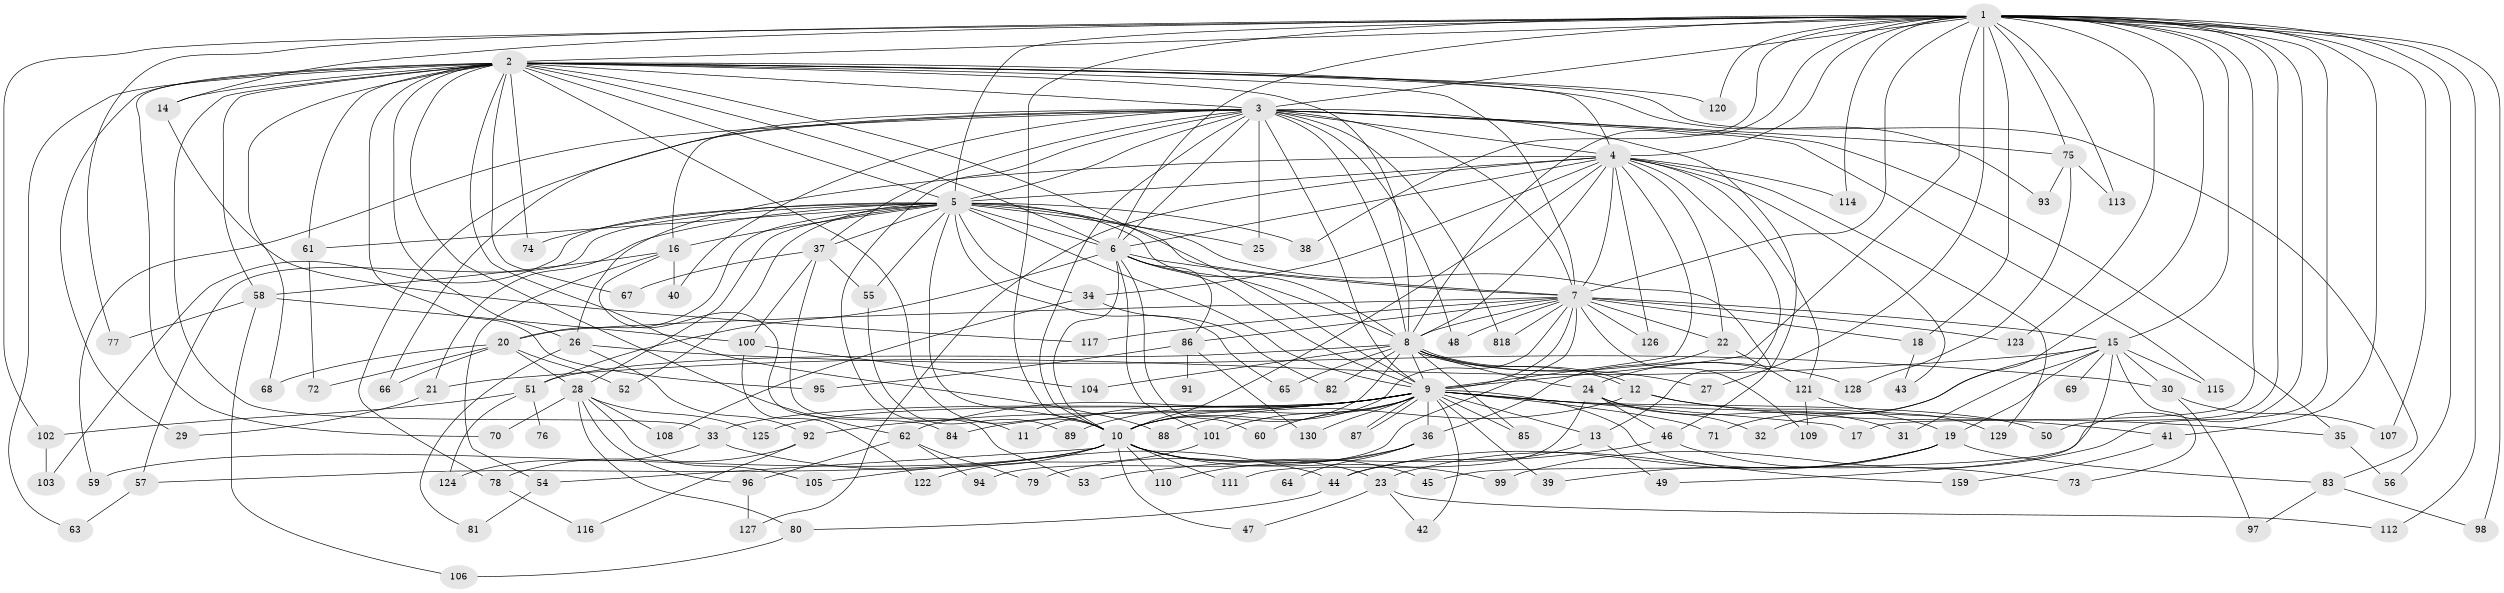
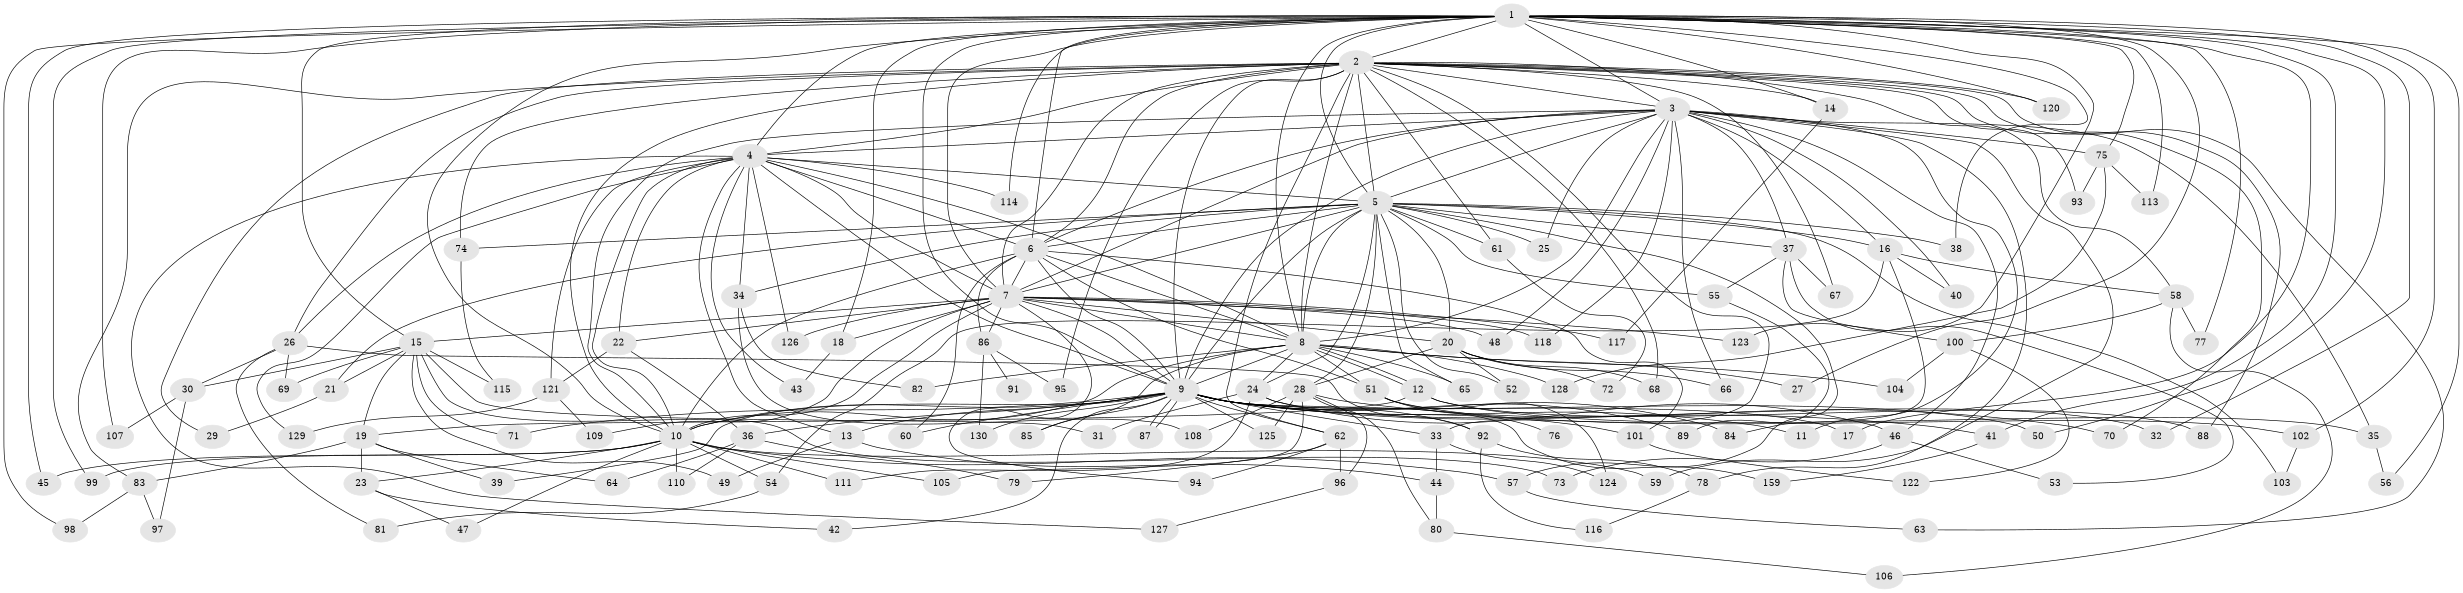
(1797, 145) -> (466, 324)
(1502, 343) -> (1543, 343)
none -> (287, 366)
(941, 382) -> none
(1643, 460) -> (474, 464)
(2389, 530) -> none
